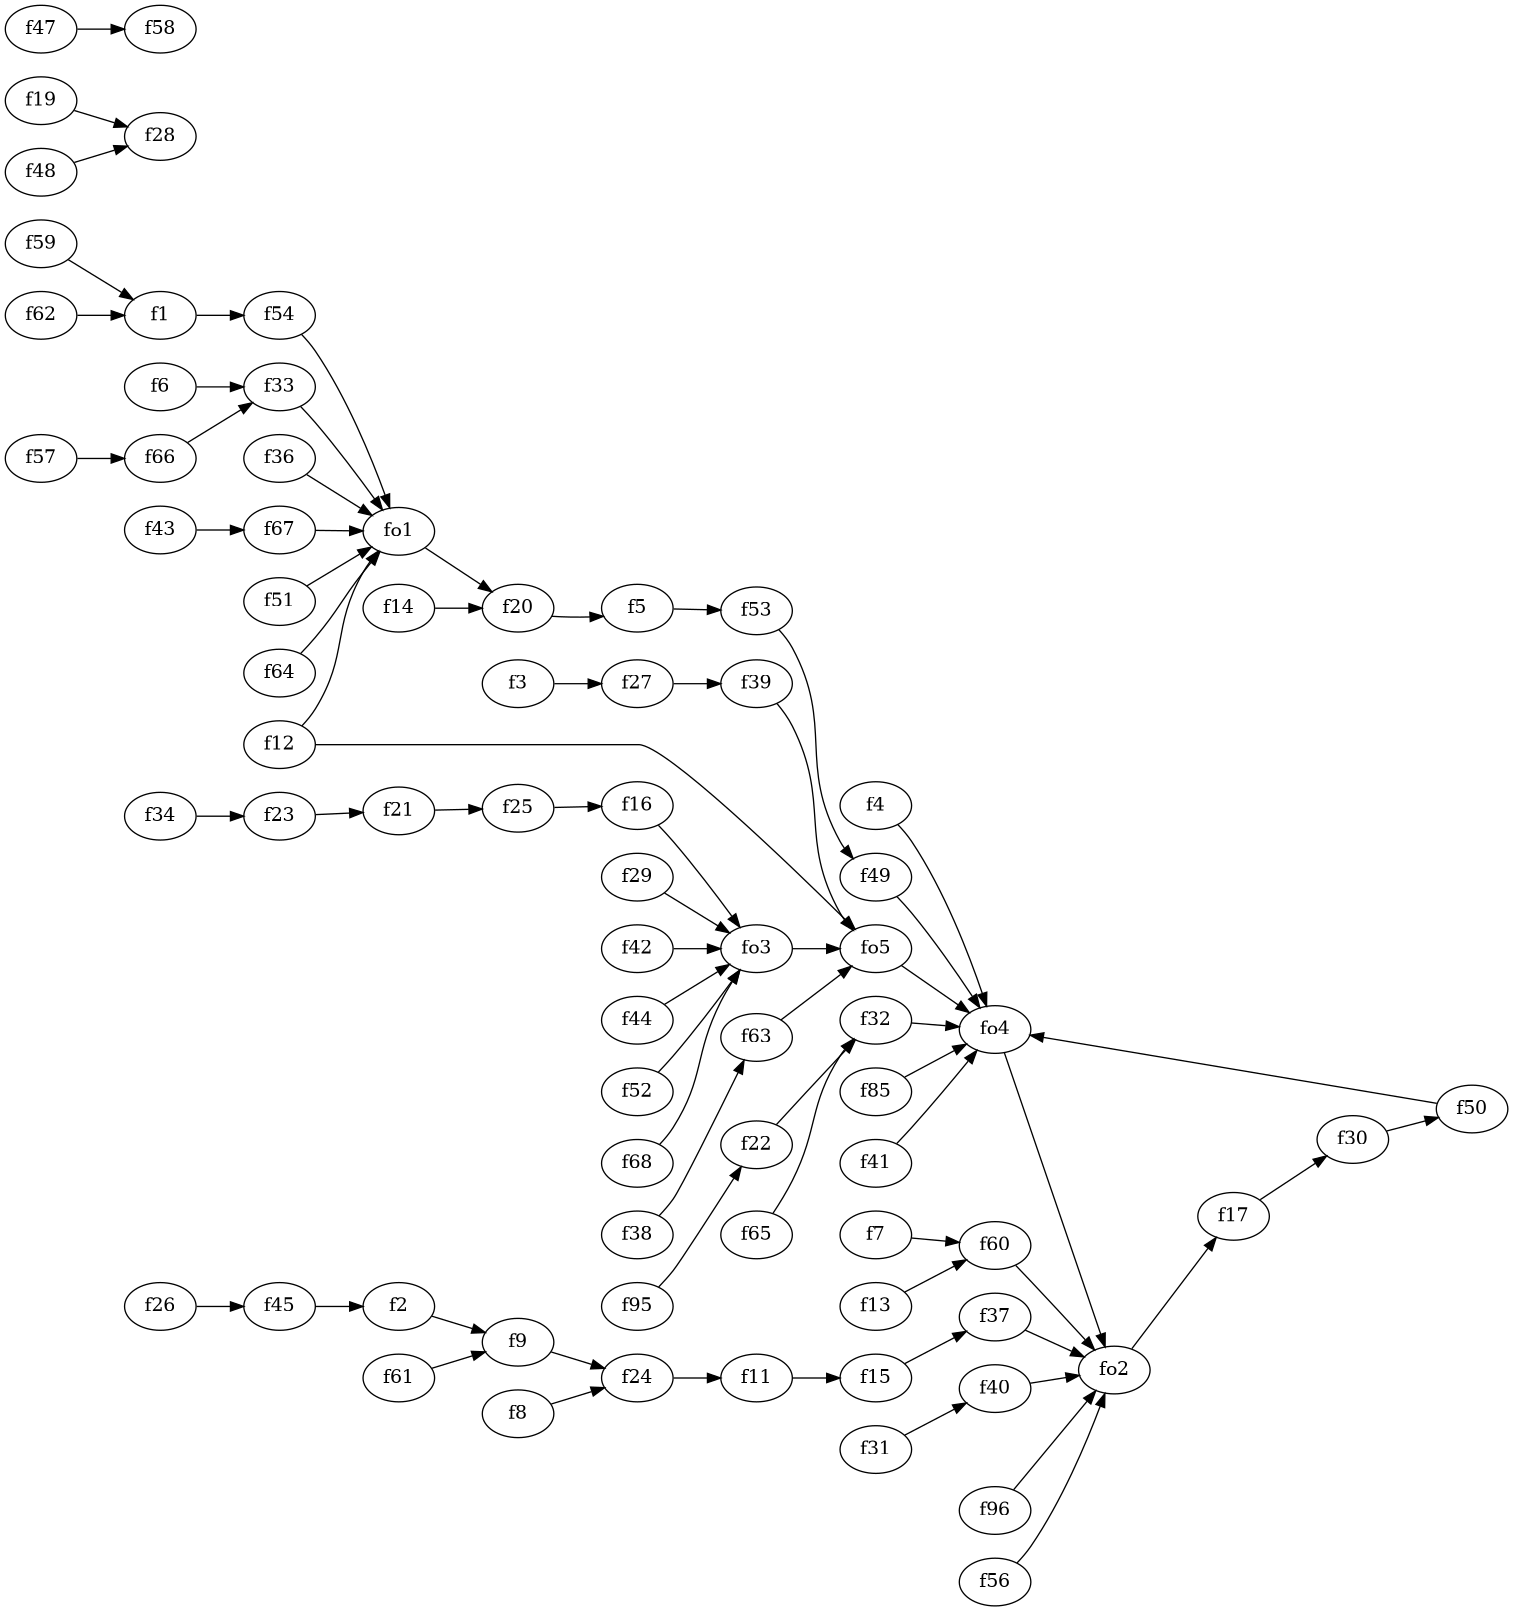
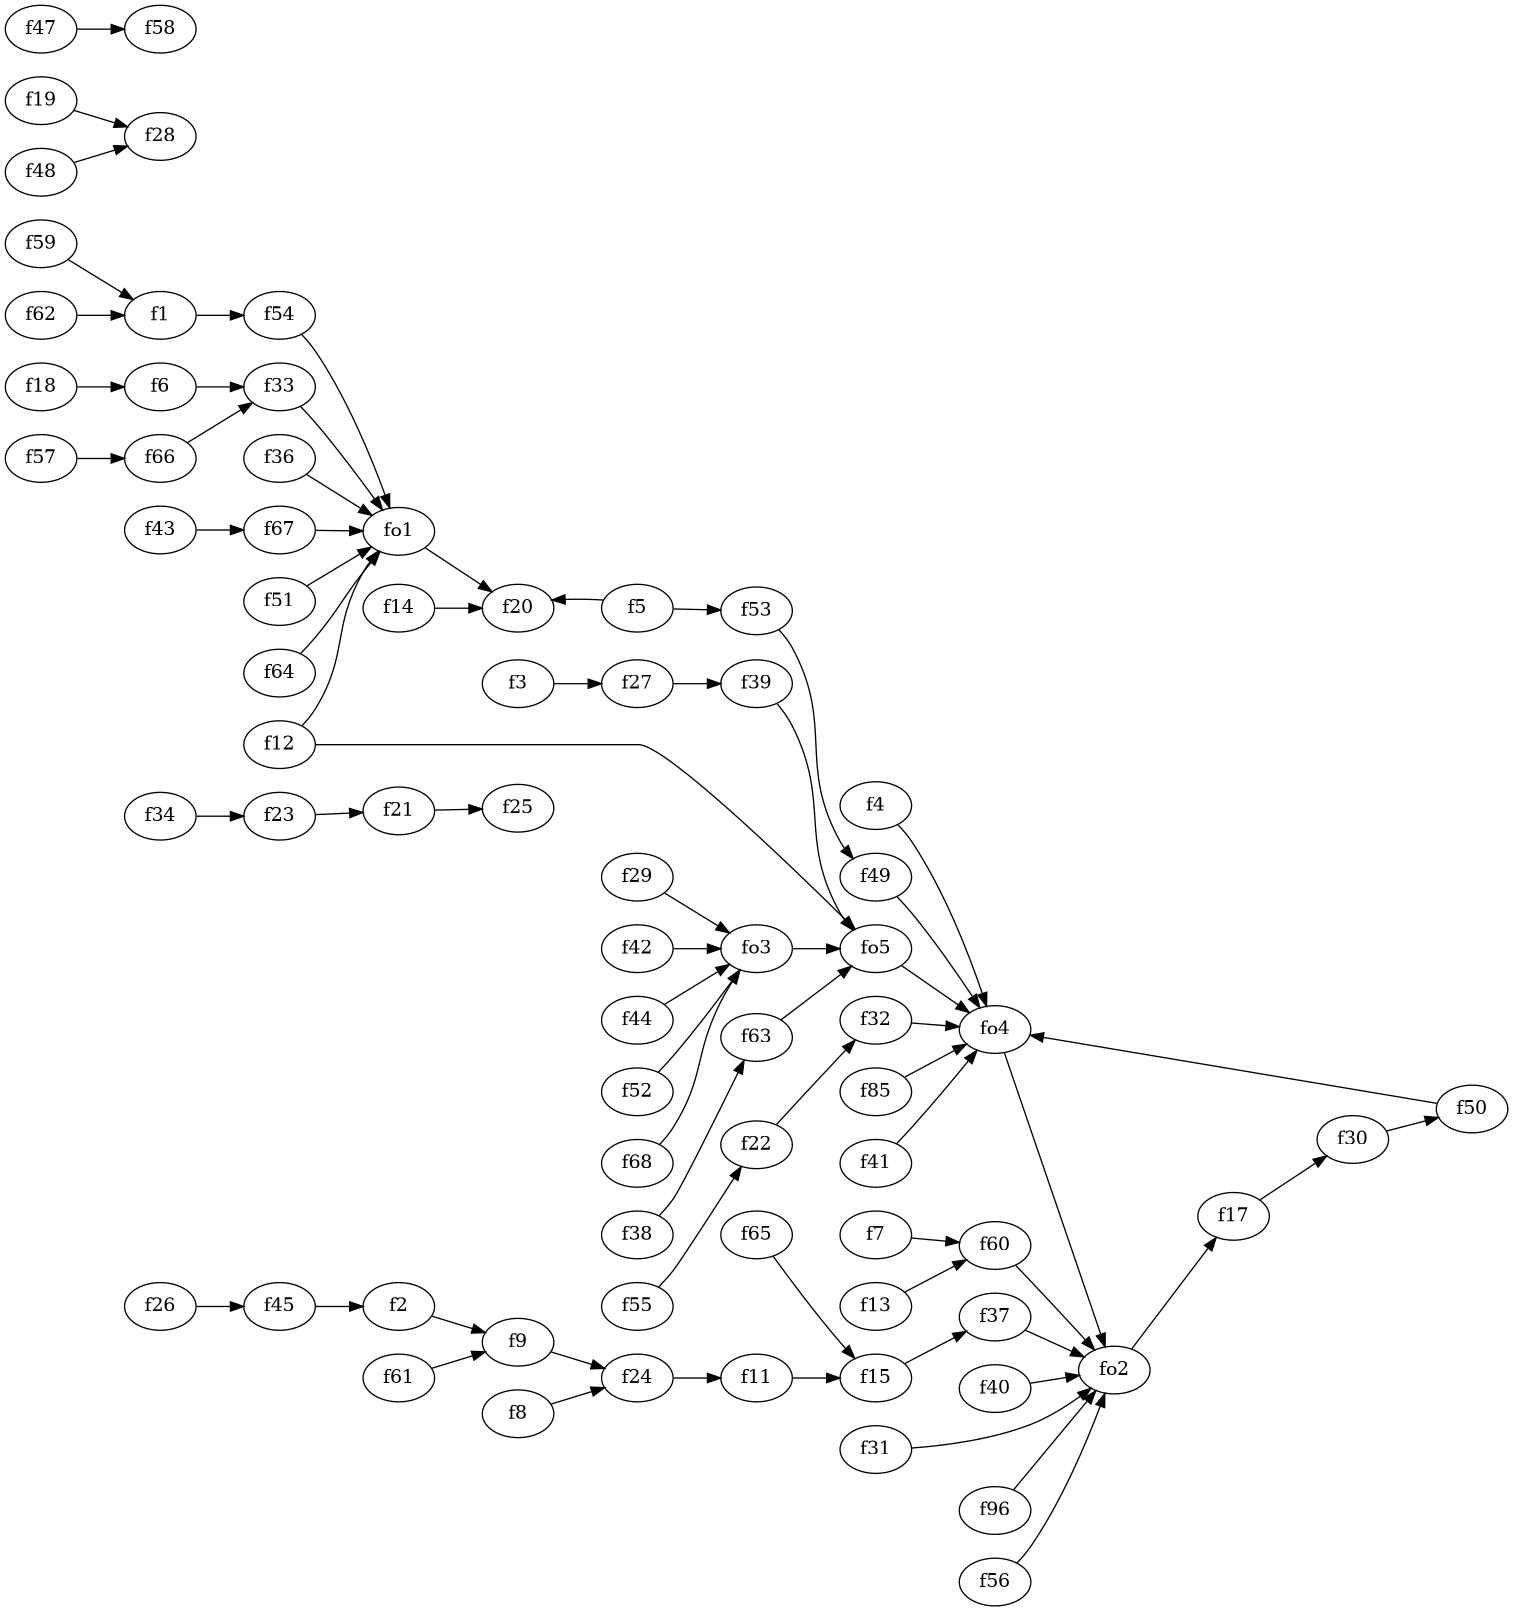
none -> (41, 387)
(571, 617) -> (584, 599)
(637, 806) -> none
(811, 1132) -> (808, 1303)
(637, 1306) -> (637, 1306)
(930, 1422) -> (1000, 1434)
